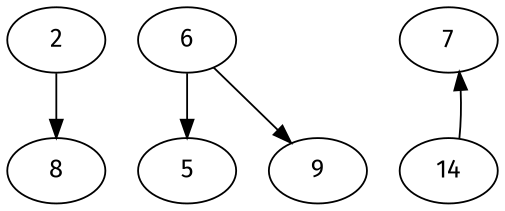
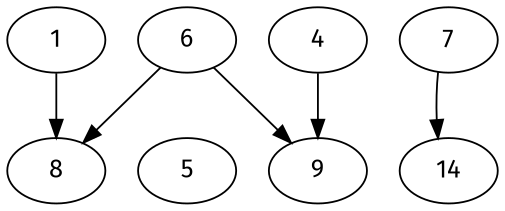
(56, 40) -> (56, 40)
none -> (318, 40)
(187, 96) -> (128, 99)
(461, 114) -> (437, 96)
